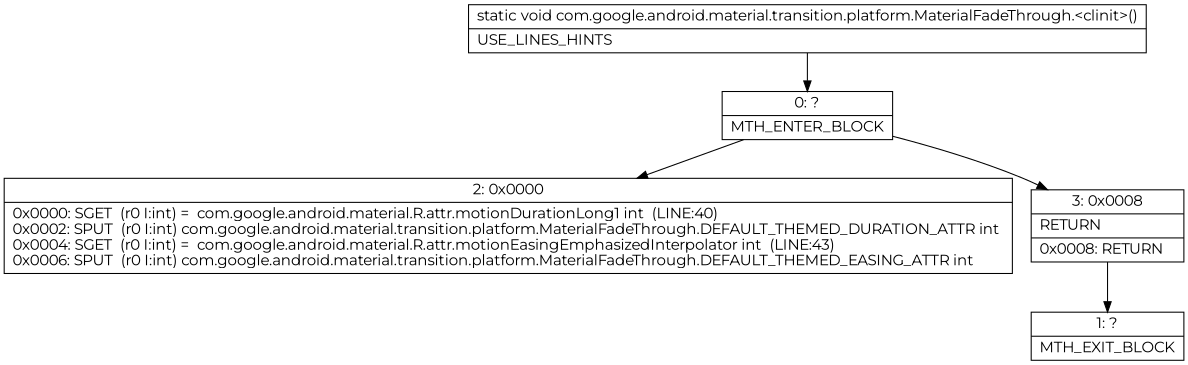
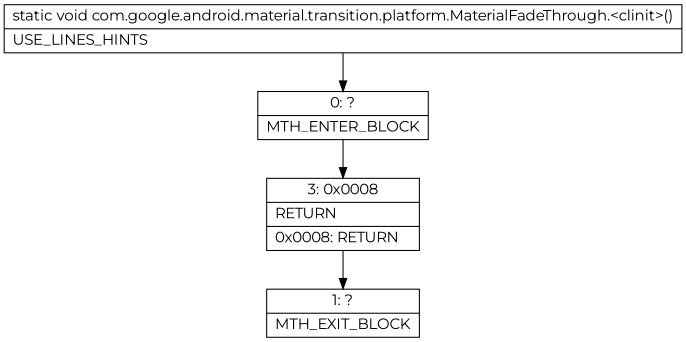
(508, 226) -> none
